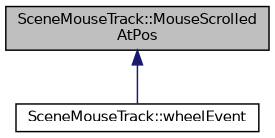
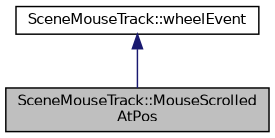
(137, 84) -> (137, 69)
